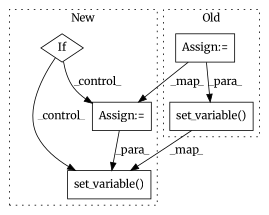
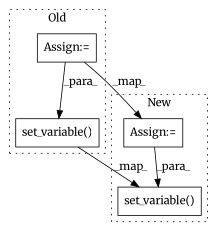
(62, 48) -> none
